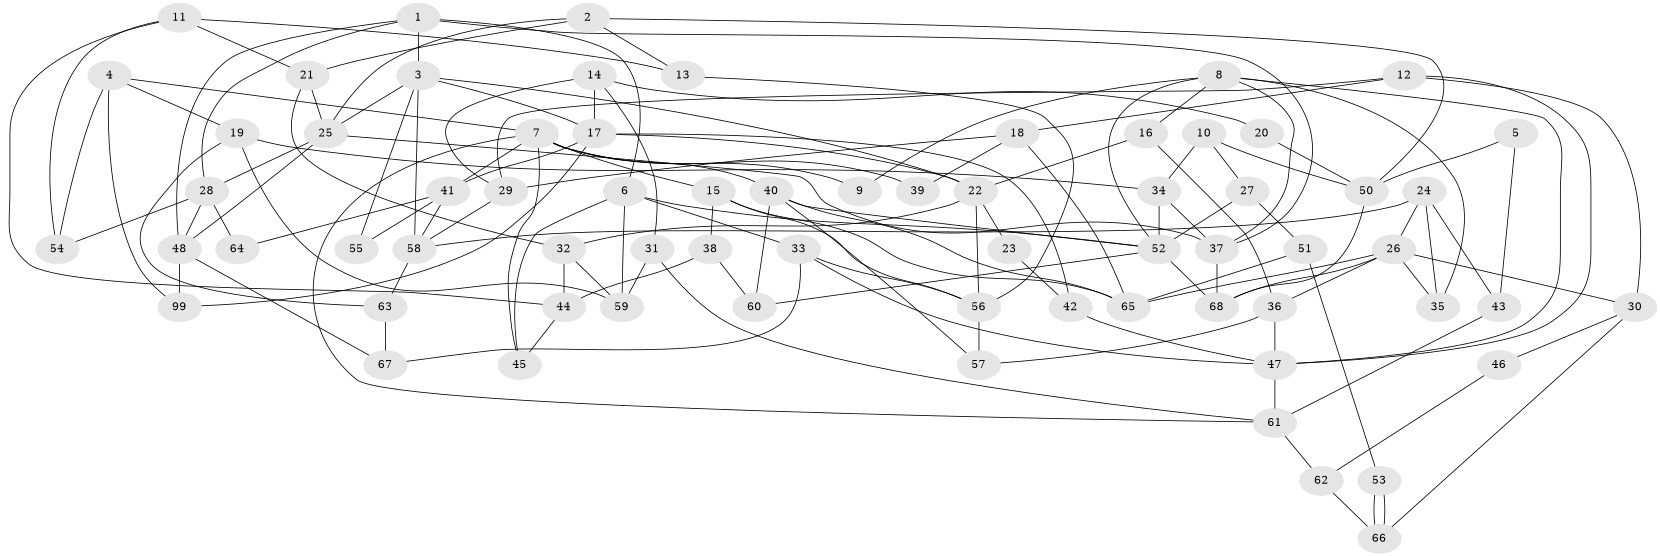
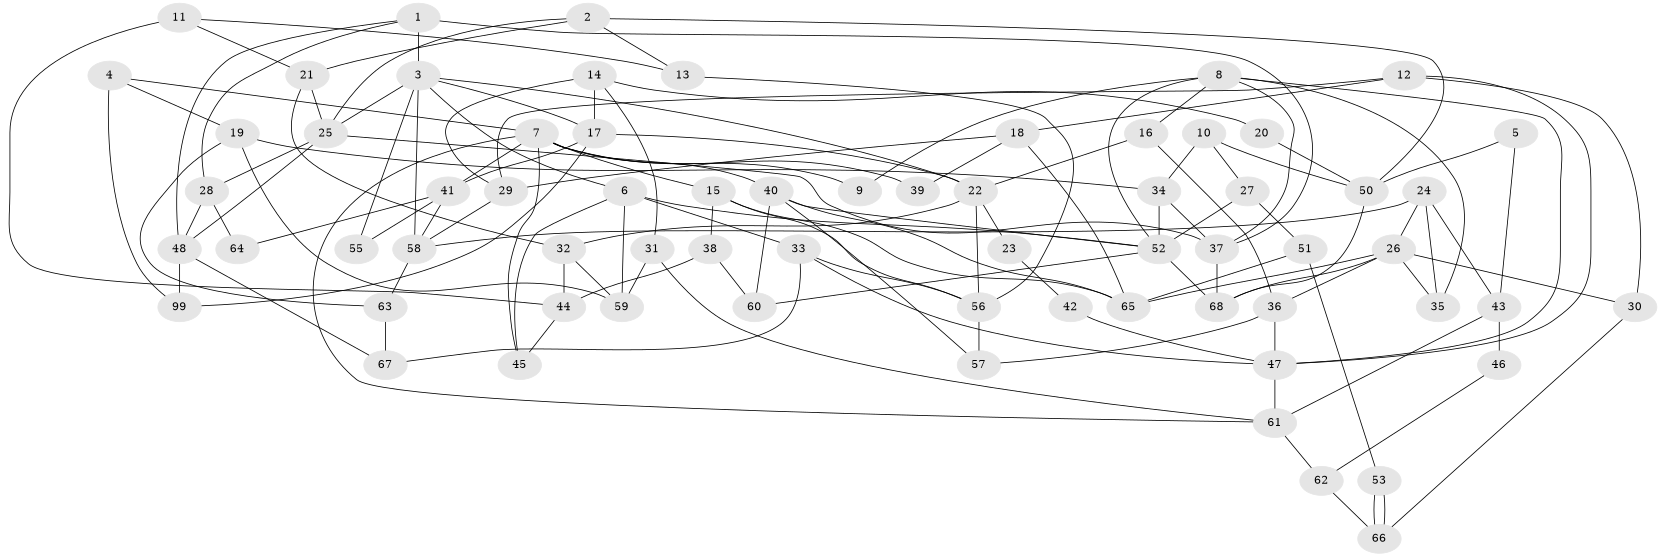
(593, 44) -> (524, 156)
(854, 143) -> none
(57, 249) -> none
(1567, 336) -> (1499, 329)
